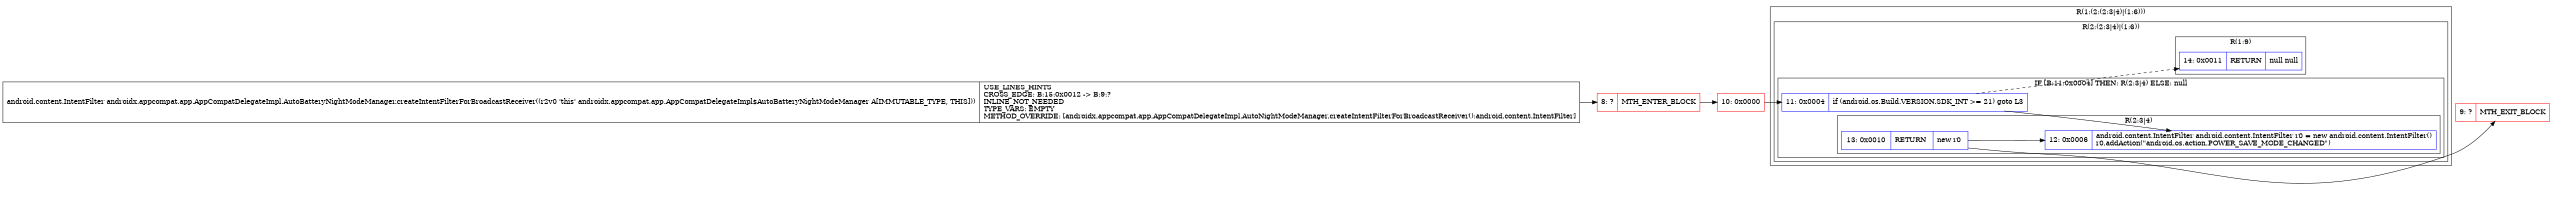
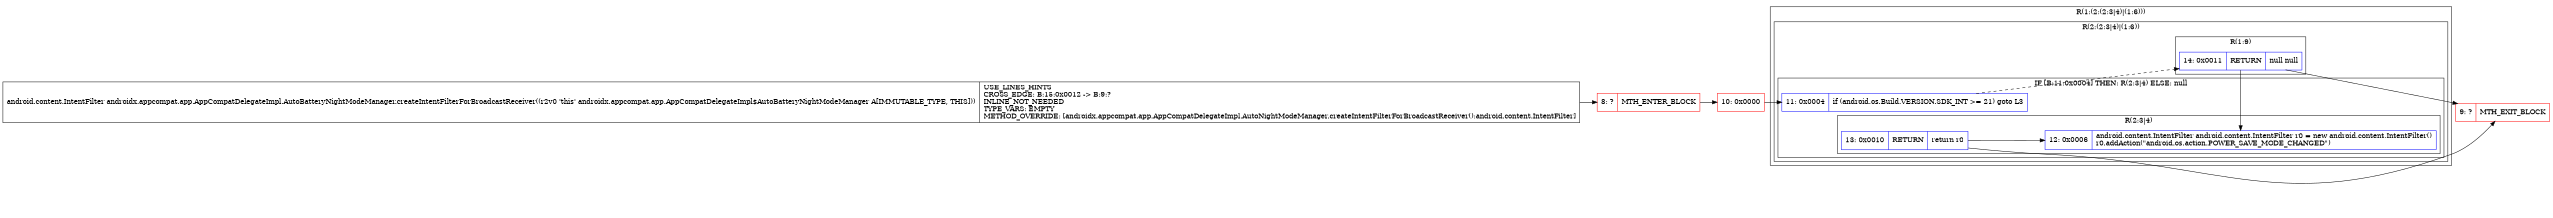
none -> (2369, 86)
(2085, 120) -> (2241, 98)
(1949, 140) -> (1948, 140)
